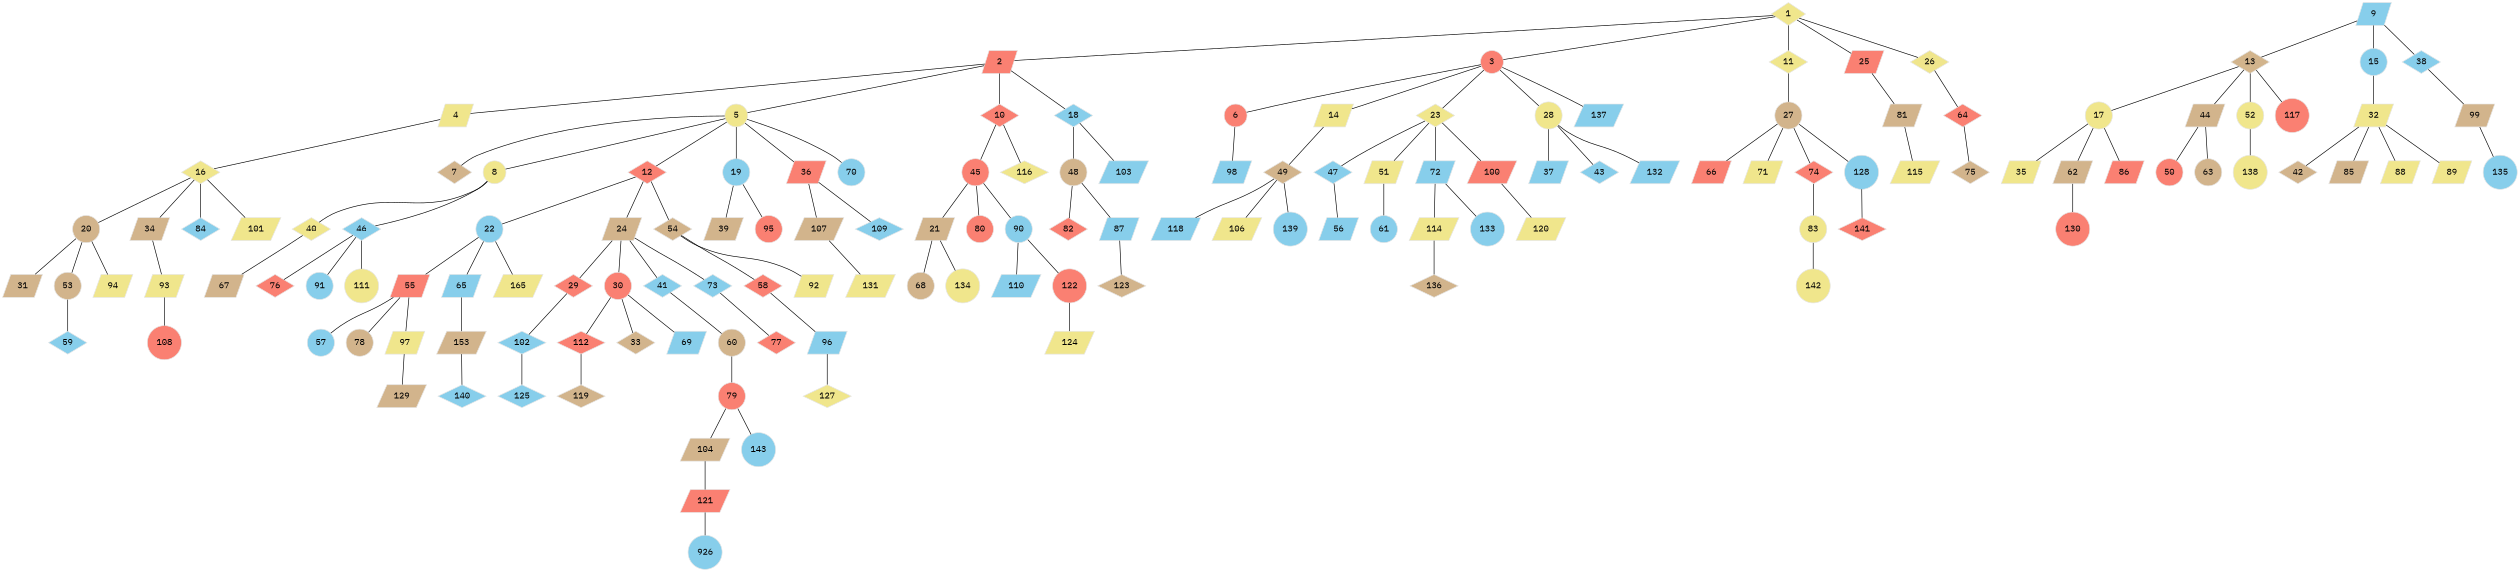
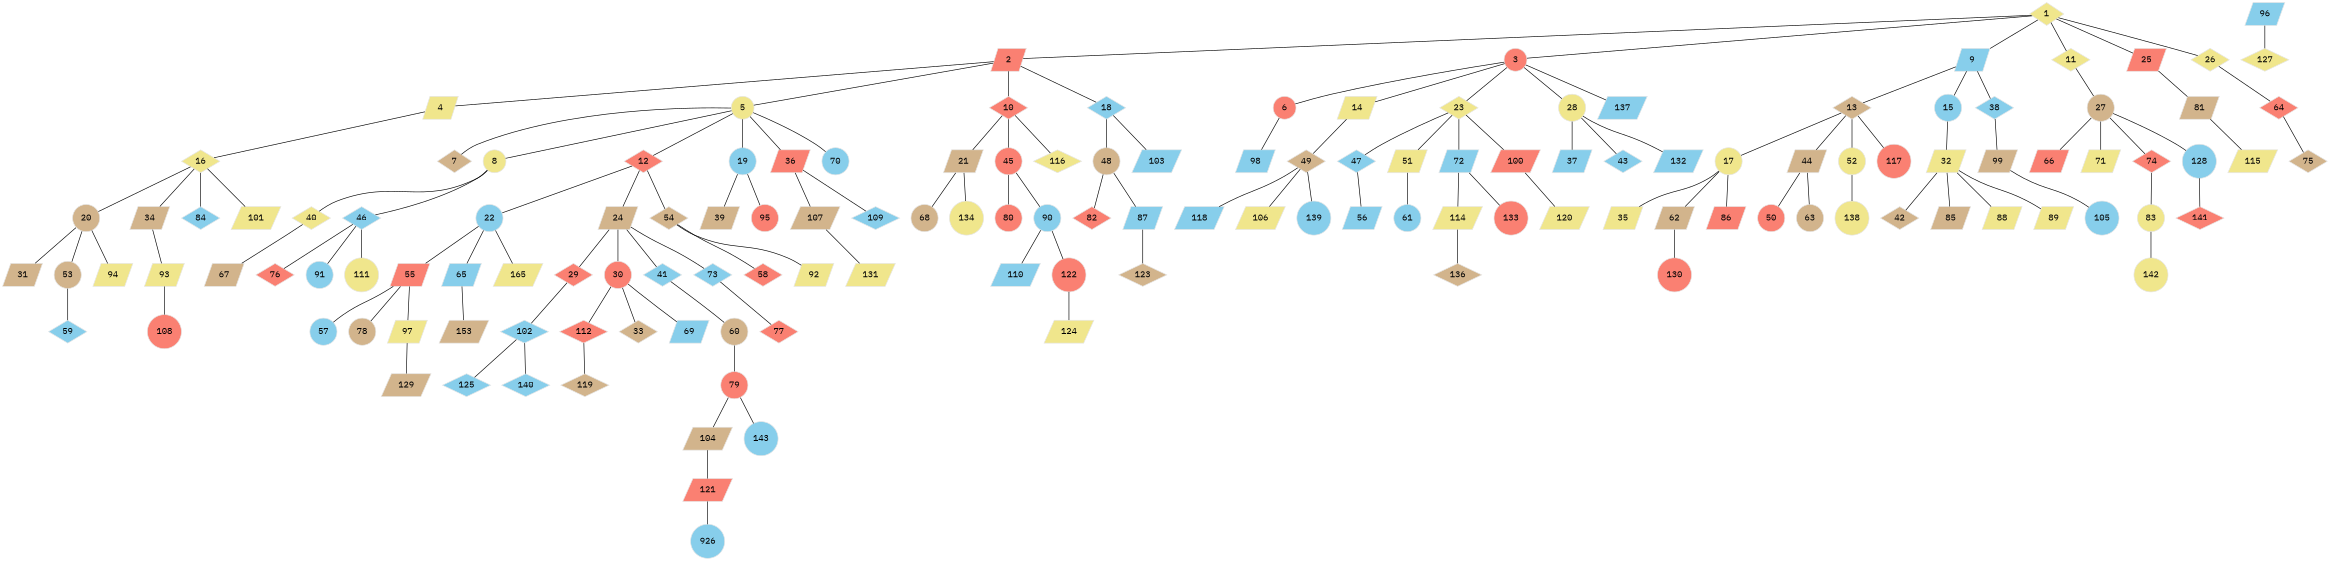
none -> (2014, 34)
(2500, 172) -> (2102, 218)
(955, 201) -> (987, 133)
(1487, 229) -> (1511, 218)
(793, 312) -> none
(462, 369) -> (525, 358)
